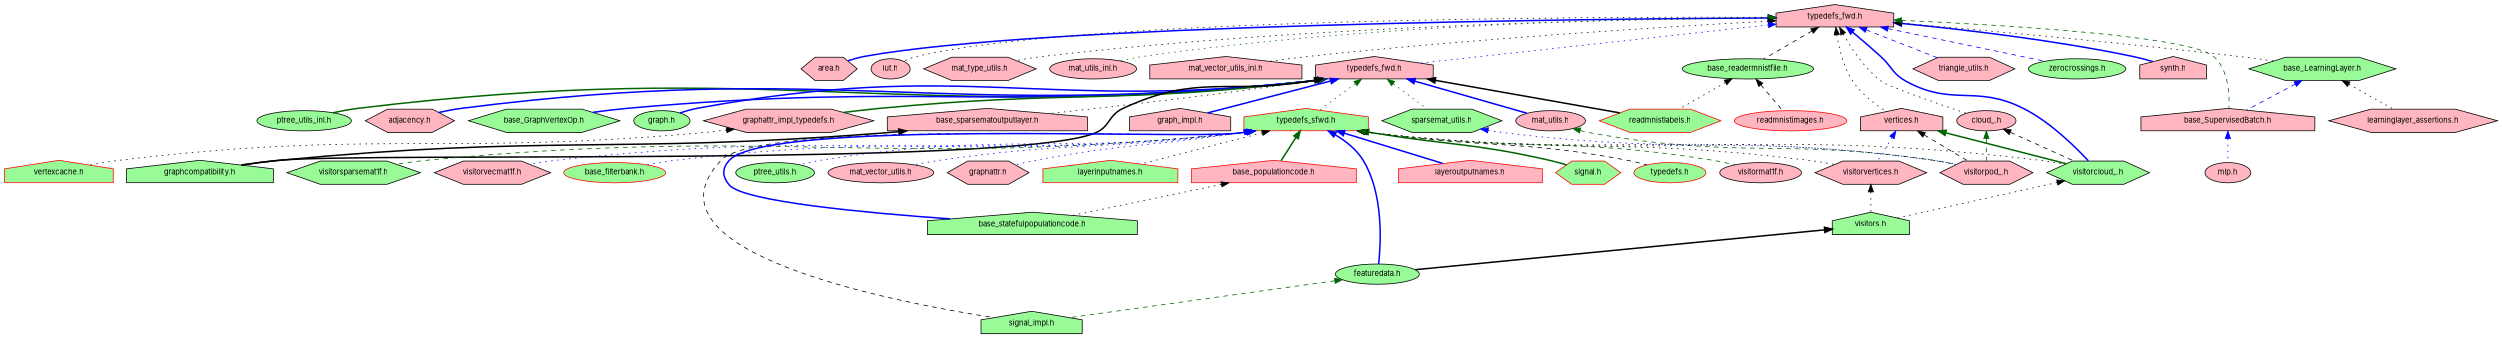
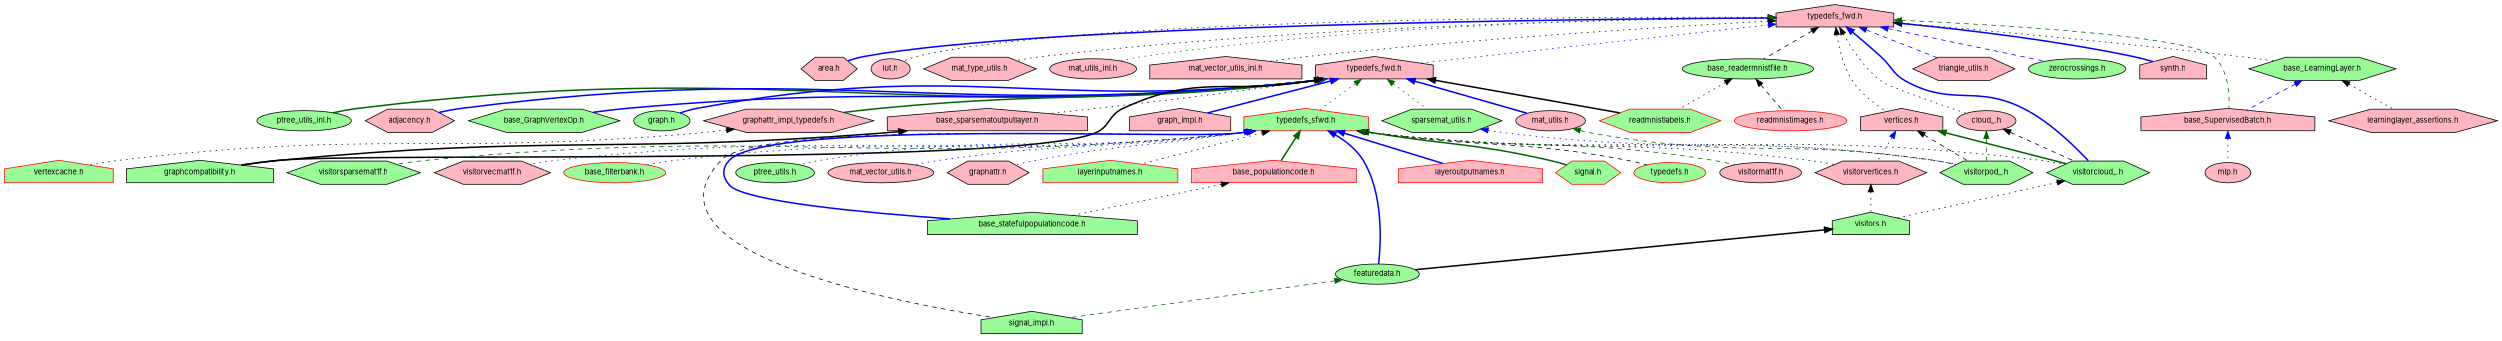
(1986, 173) -> (1986, 173)
